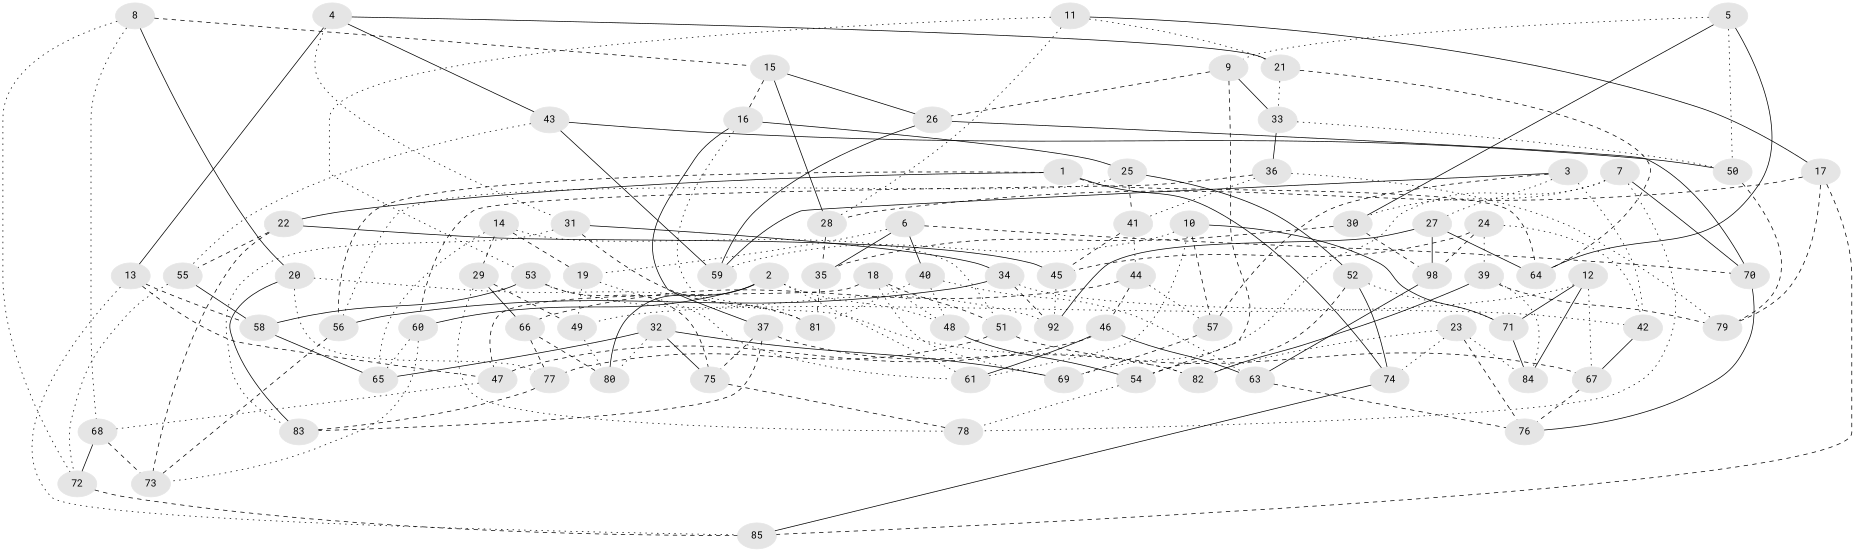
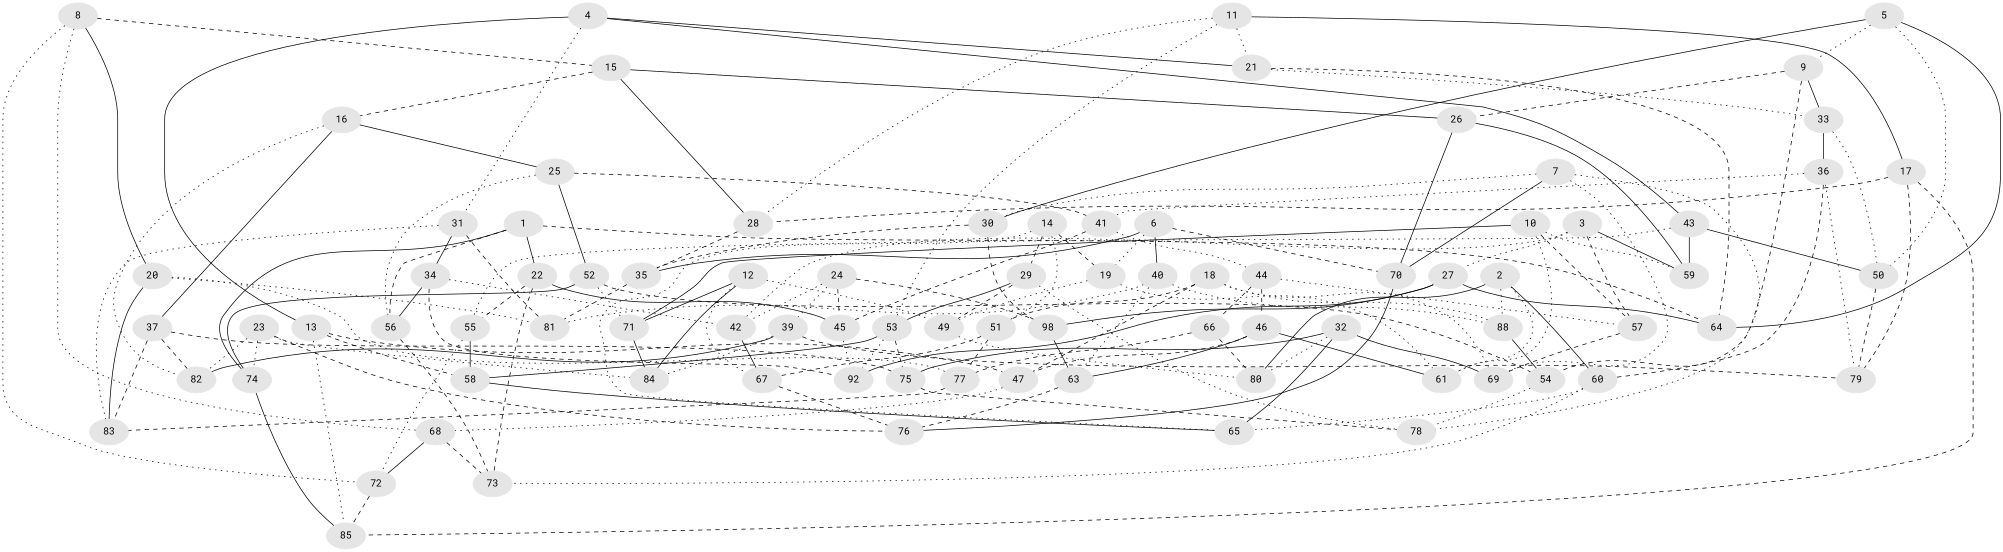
(500, 300) -> (974, 297)
(950, 328) -> (1503, 328)
